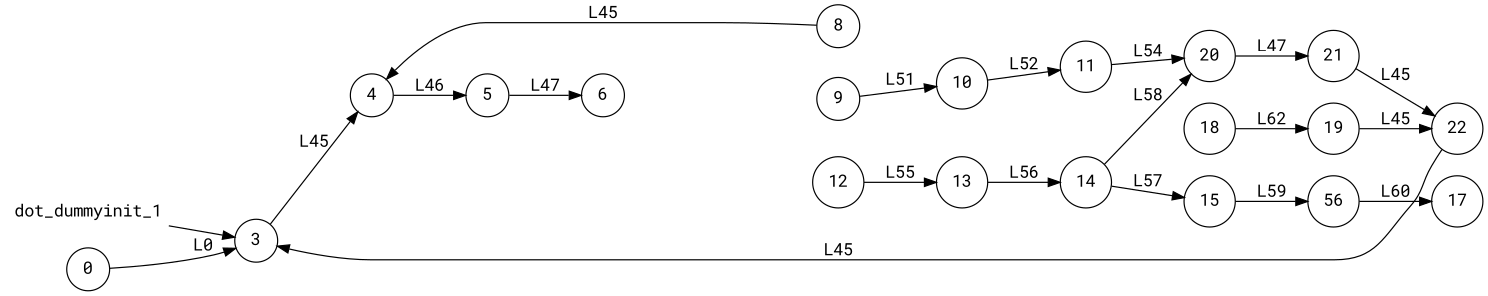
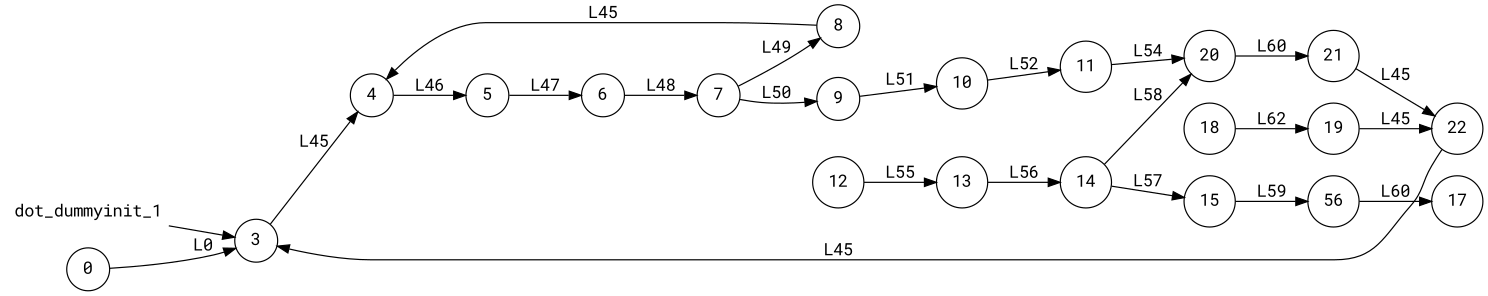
(1272, 47) -> (1272, 47)
none -> (719, 95)
